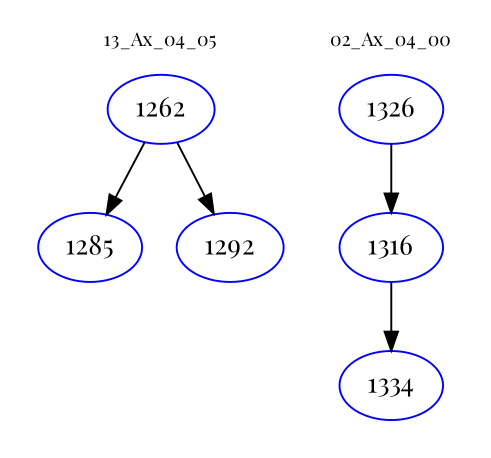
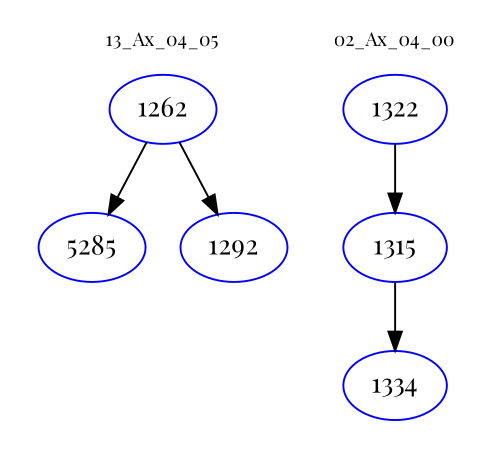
(391, 109) -> (395, 109)
(90, 247) -> (92, 247)
(391, 247) -> (395, 247)
